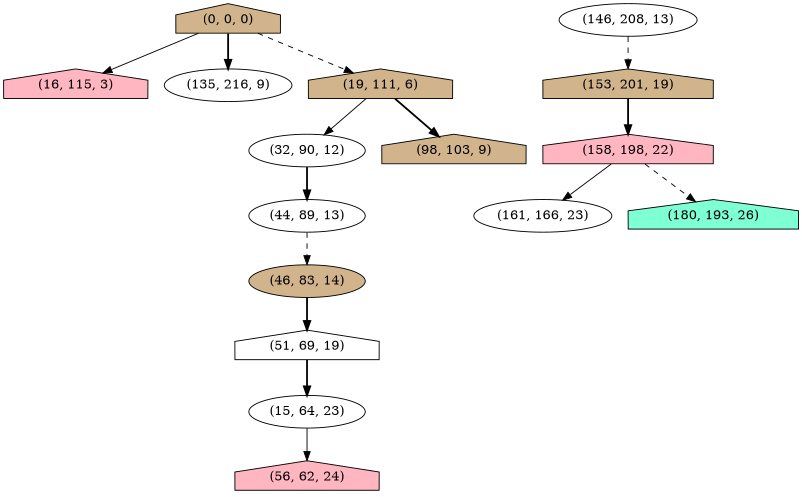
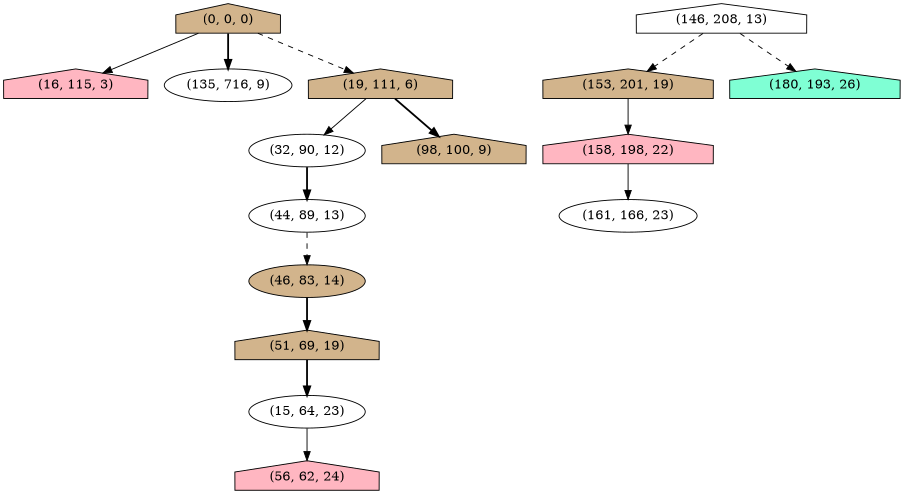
(628, 20) -> (722, 20)
(228, 85) -> (228, 85)
(628, 112) -> (628, 112)
(454, 151) -> (454, 151)
(667, 180) -> (764, 50)
(307, 346) -> (307, 346)
